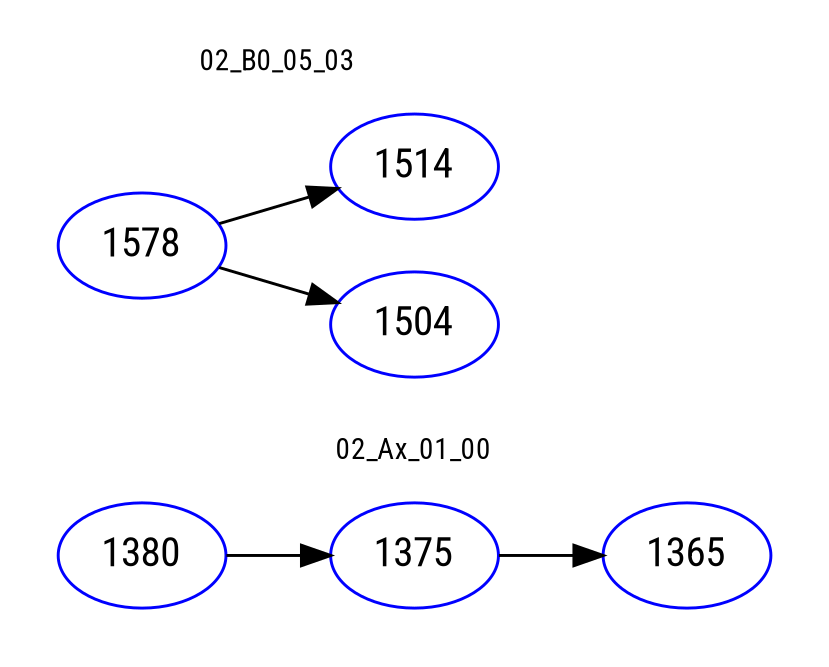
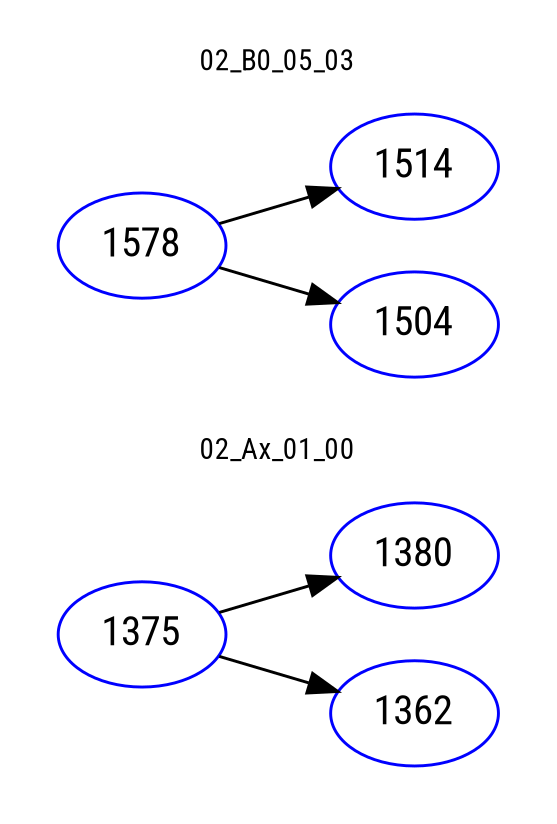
(264, 555) -> (264, 599)
(687, 555) -> (415, 713)
